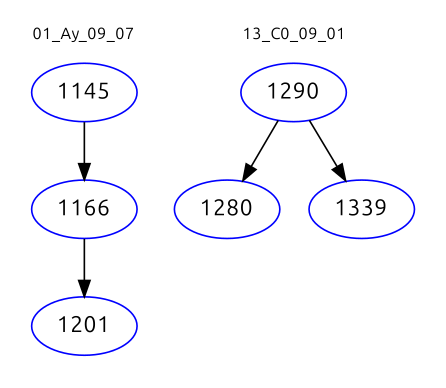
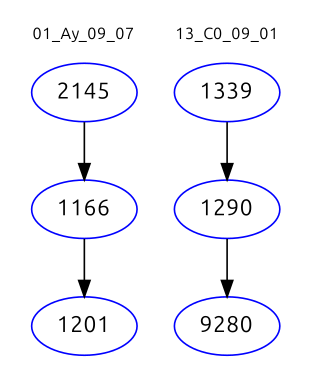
(84, 92) -> (84, 92)
(323, 144) -> (227, 143)
(227, 209) -> (227, 326)
